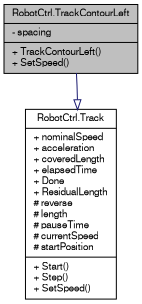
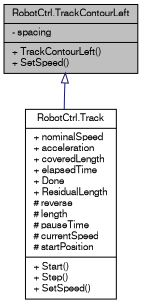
(77, 86) -> (64, 96)
